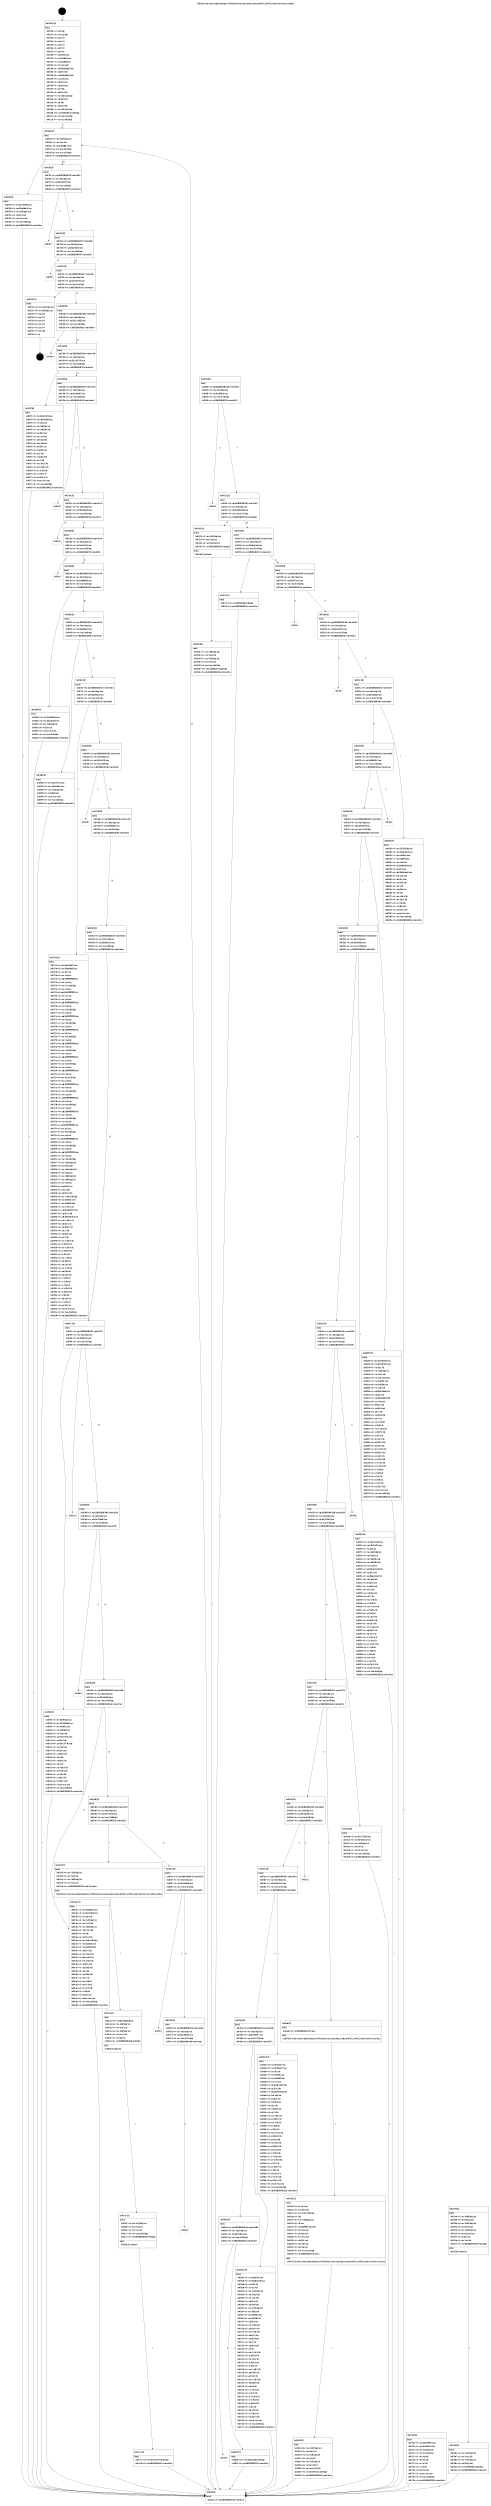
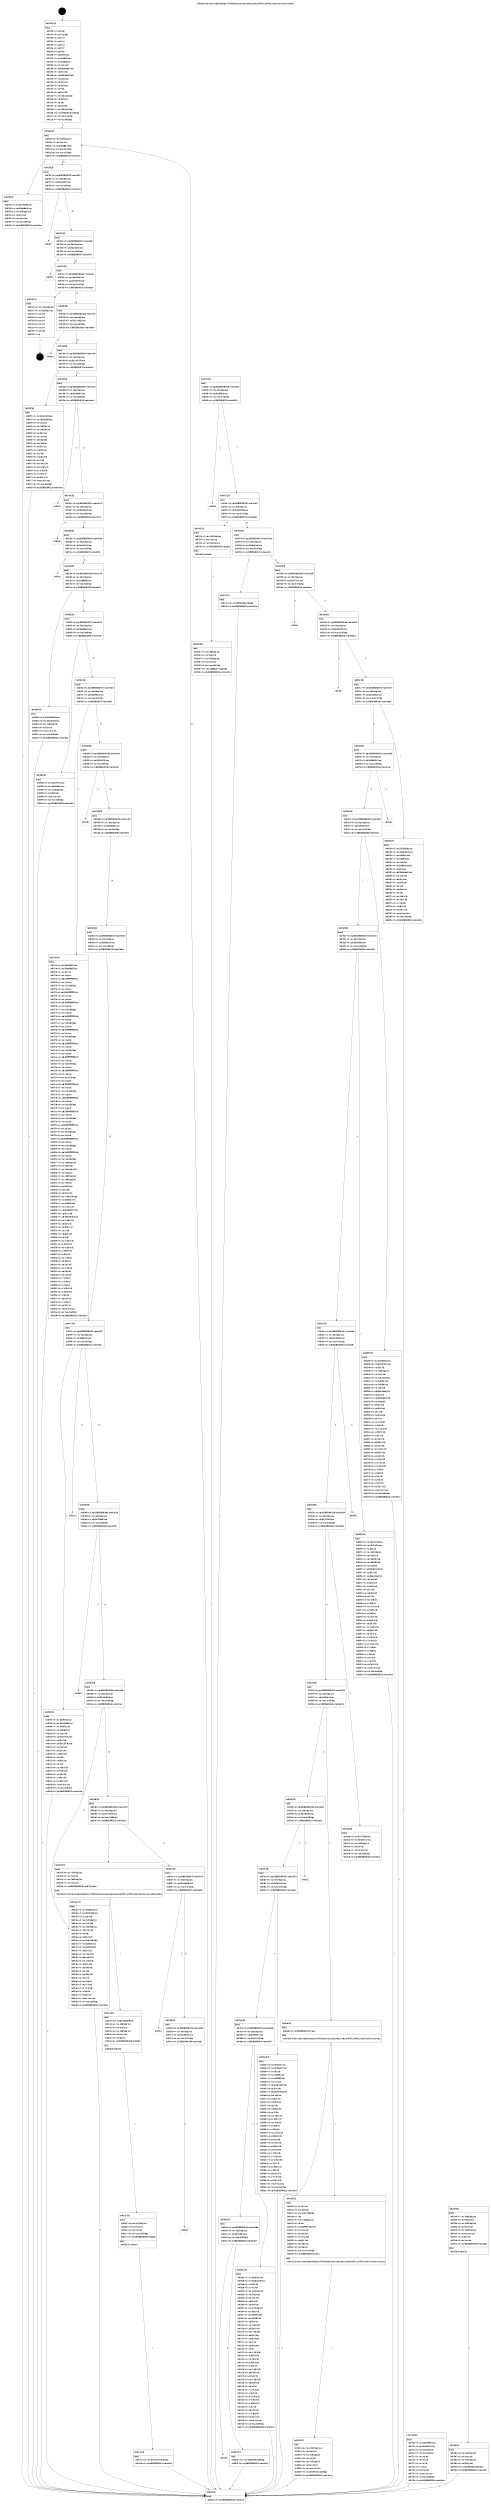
(389, 2235) -> (281, 2271)
